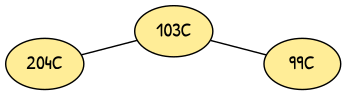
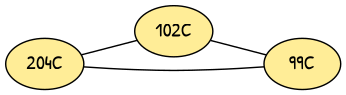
(174, 31) -> (174, 31)
none -> (174, 70)
